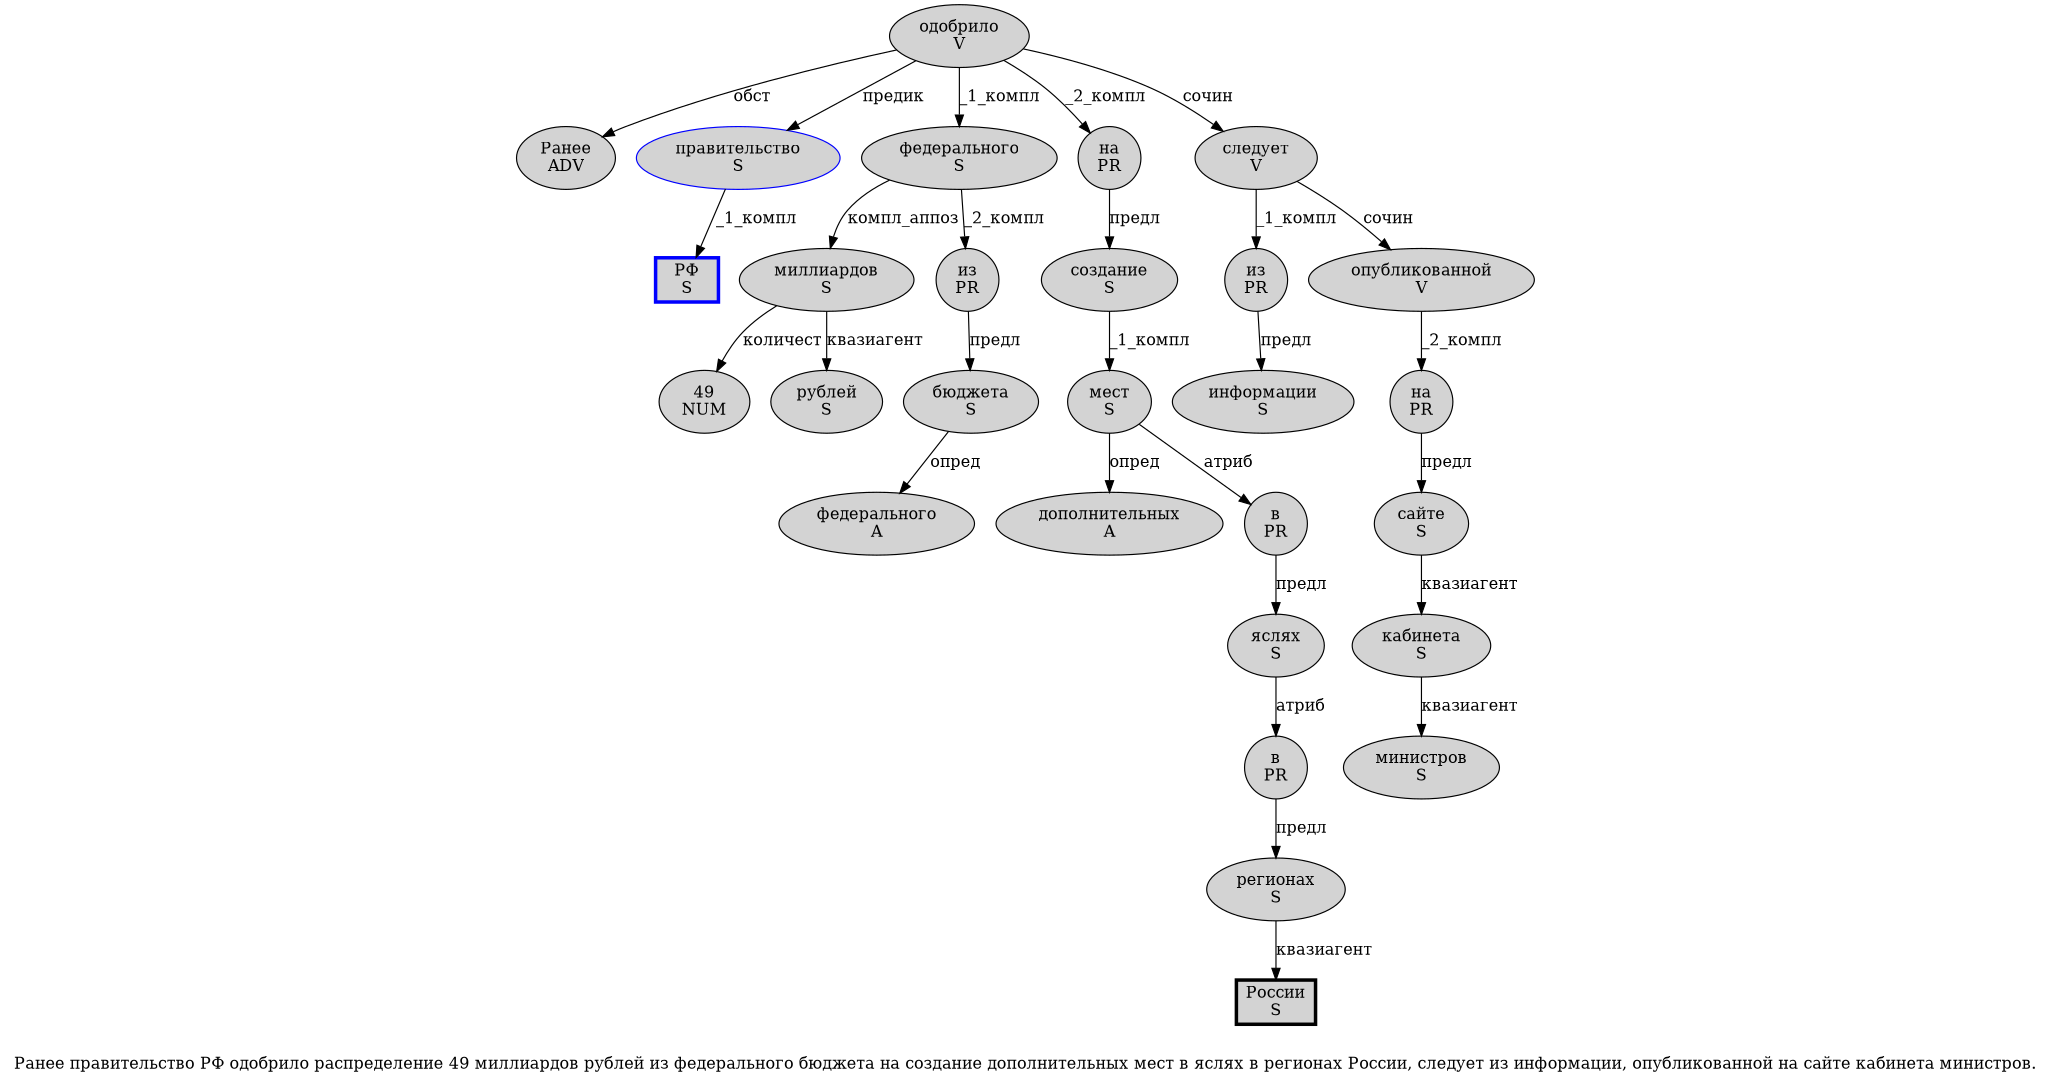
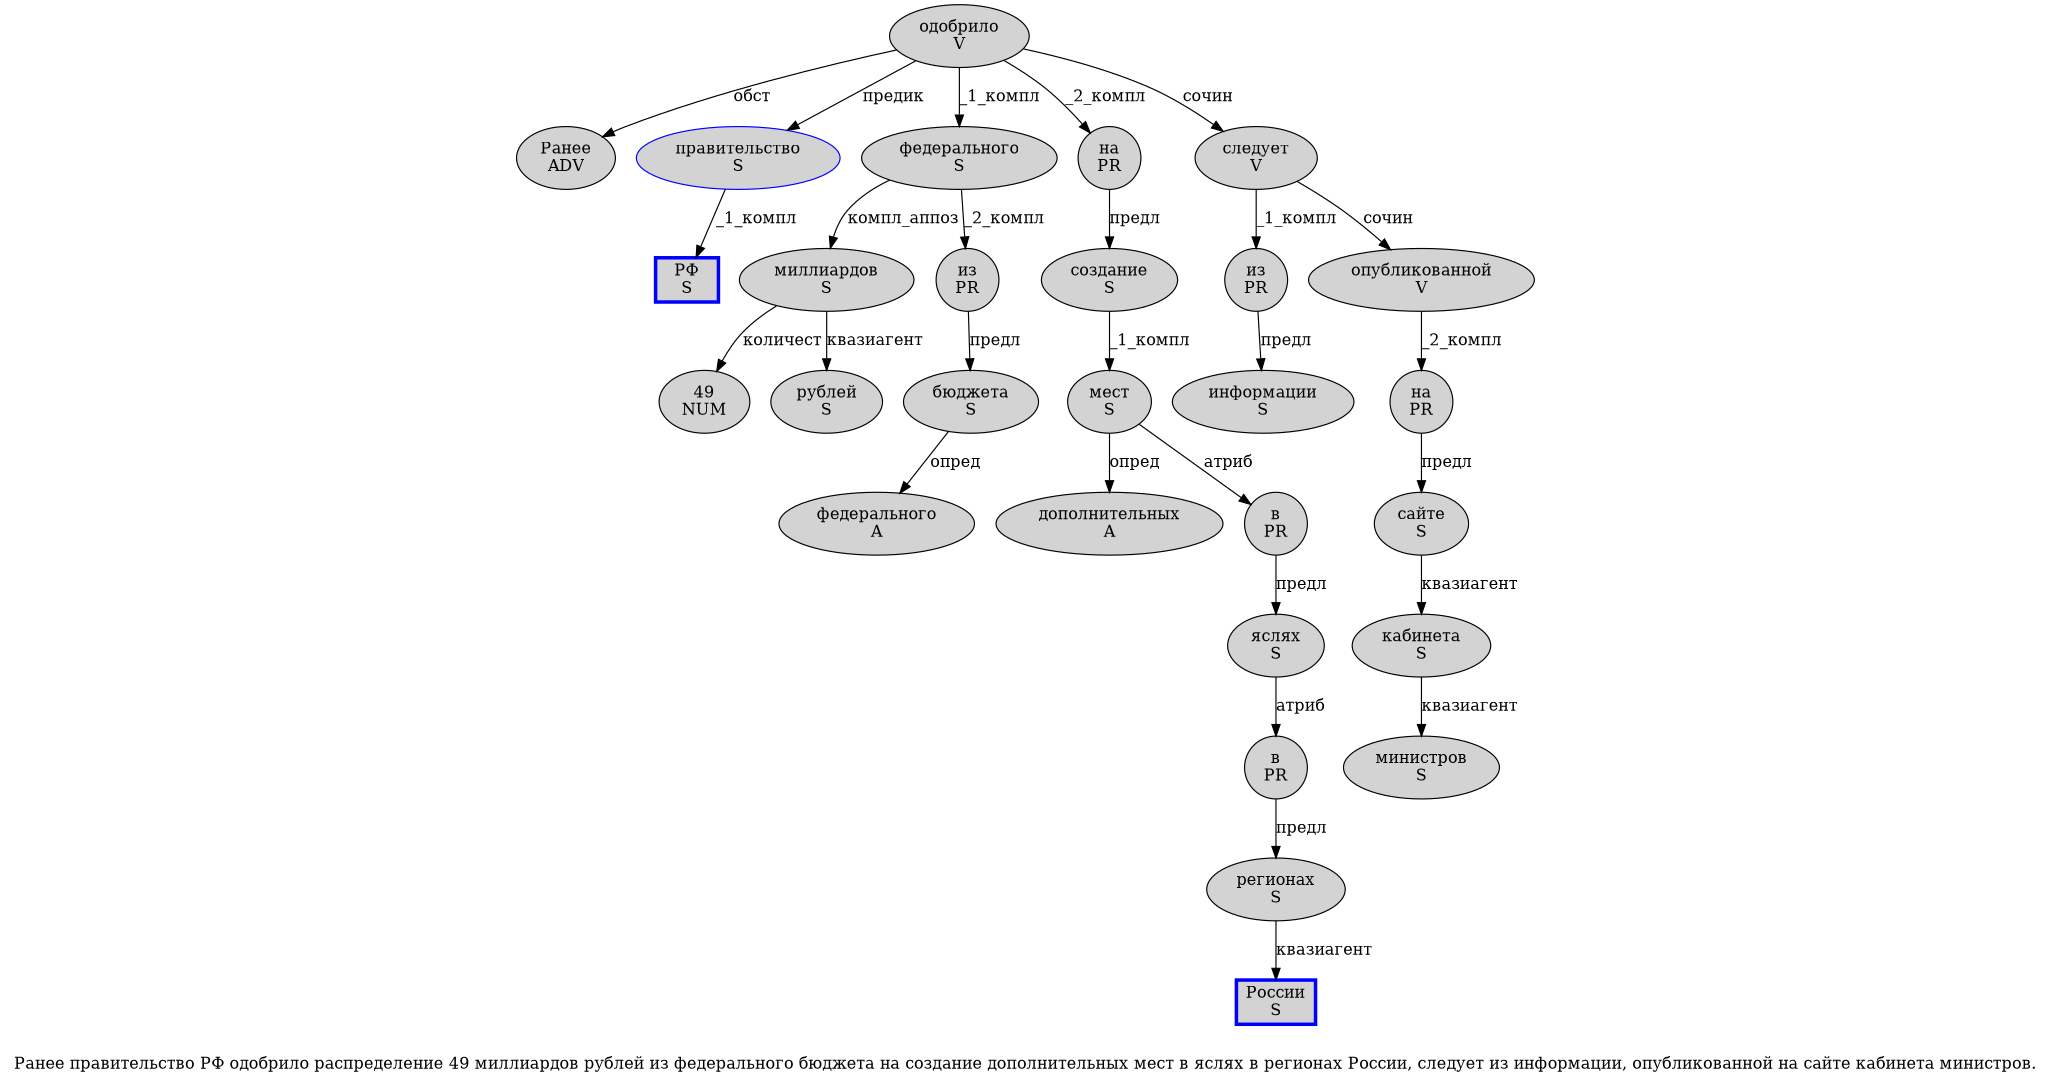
(1276, 1002) -> (1276, 1002)
